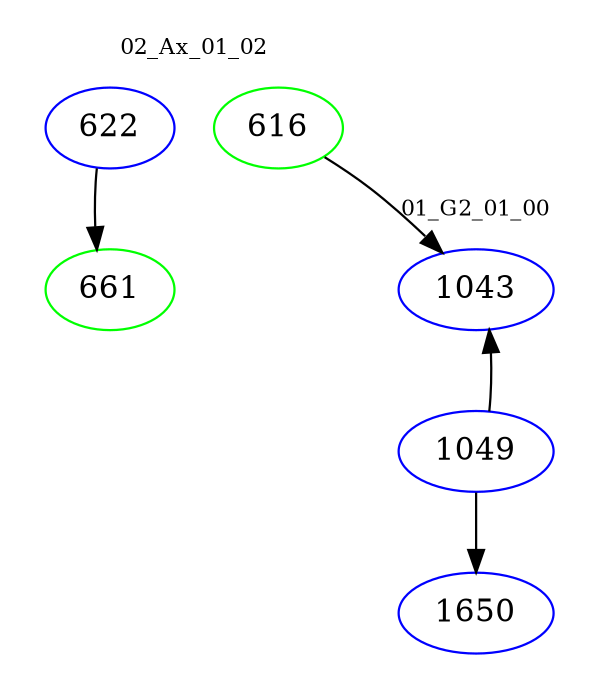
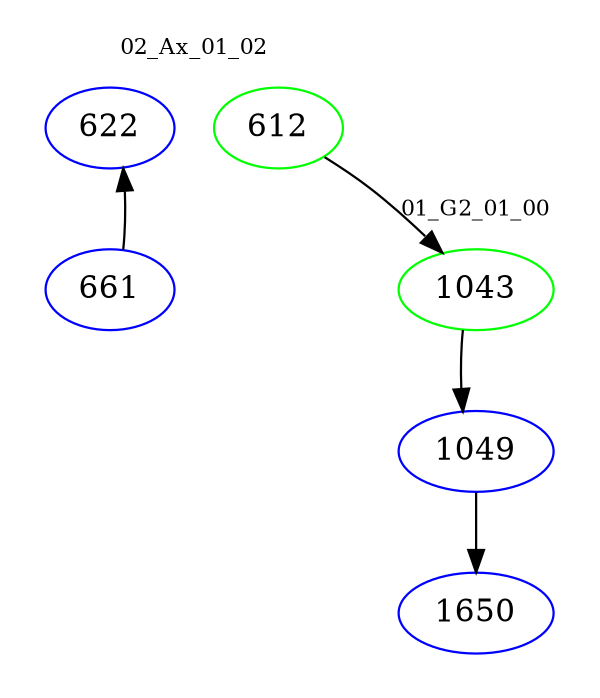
(278, 128) -> (278, 128)
(95, 198) -> (125, 221)
(110, 290) -> (110, 290)
(476, 290) -> (476, 290)
(491, 382) -> (461, 359)
